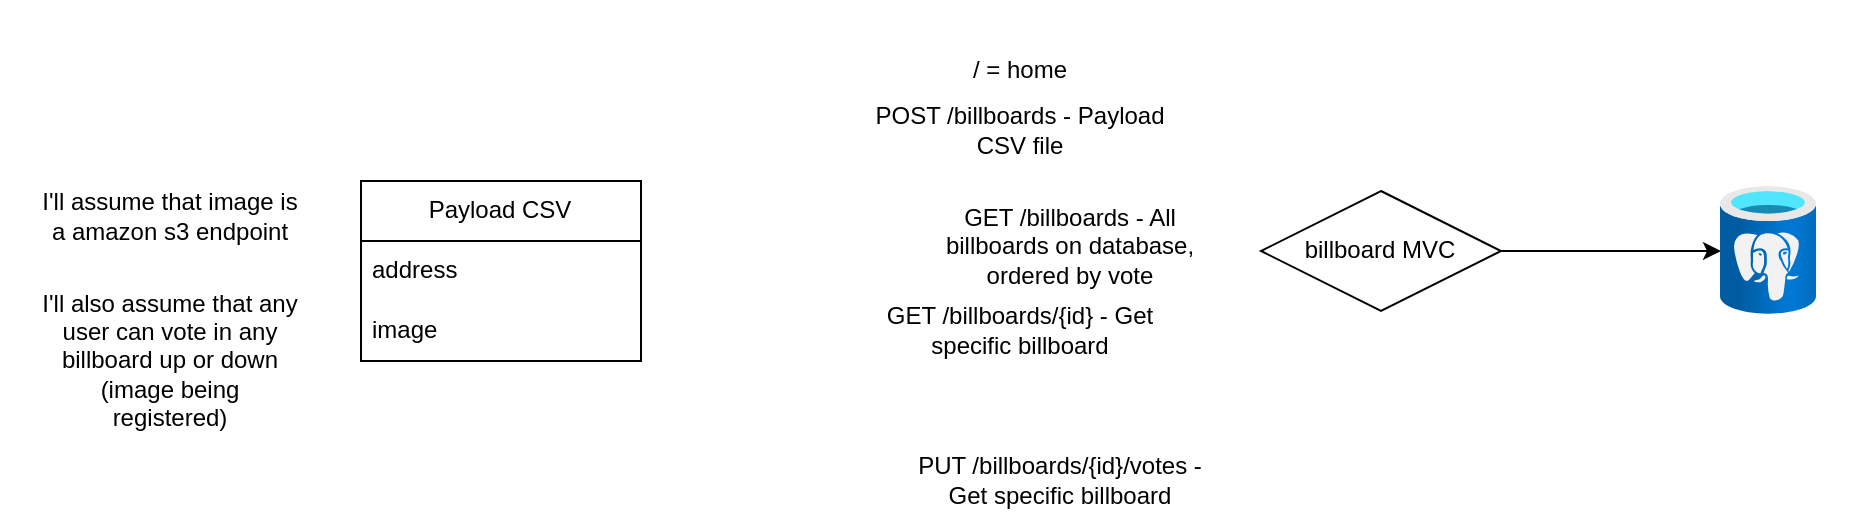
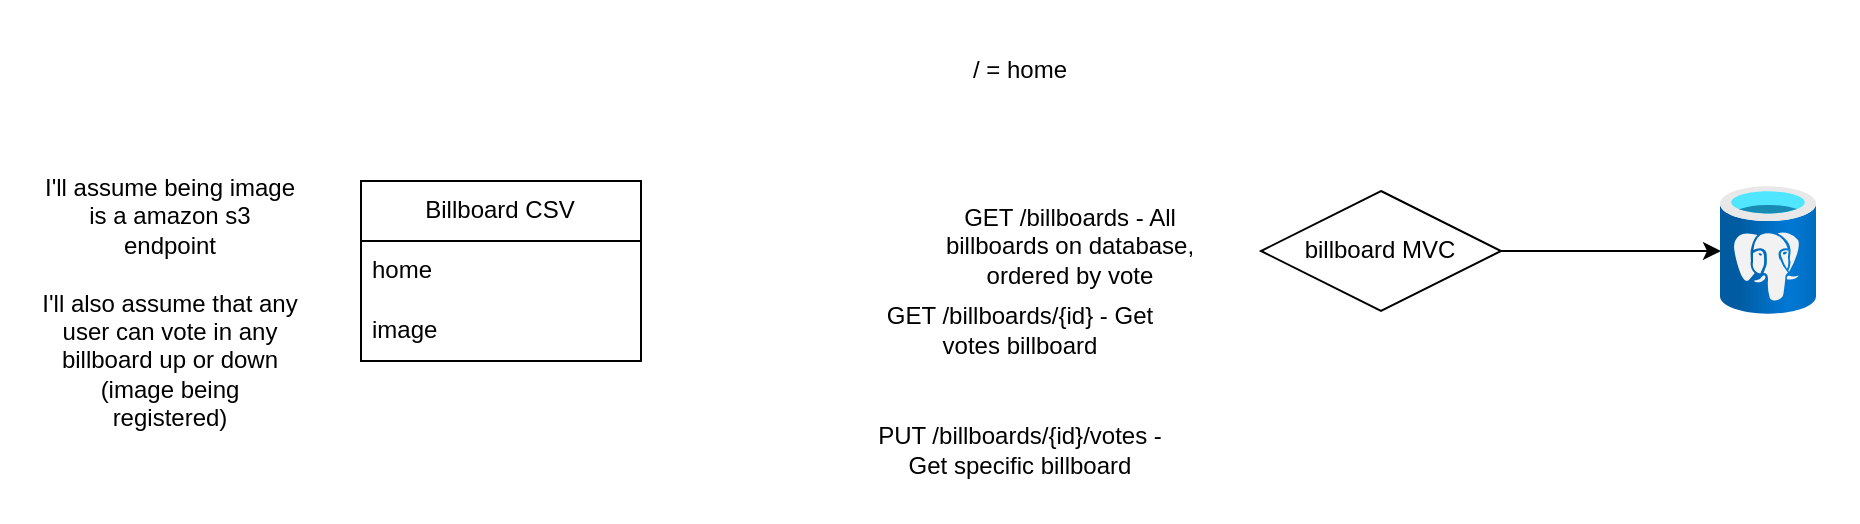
(1021, 131) -> none
(501, 211) -> (501, 211)
(171, 217) -> (171, 217)
(420, 271) -> (400, 271)
(1021, 331) -> (1021, 331)
(1061, 481) -> (1021, 451)
